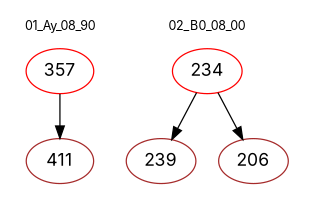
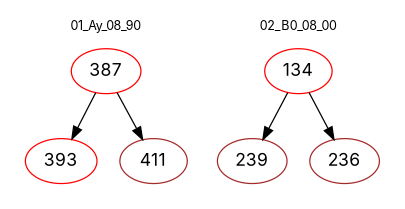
(60, 71) -> (106, 71)
(207, 71) -> (298, 71)
none -> (61, 161)
(253, 161) -> (345, 161)
